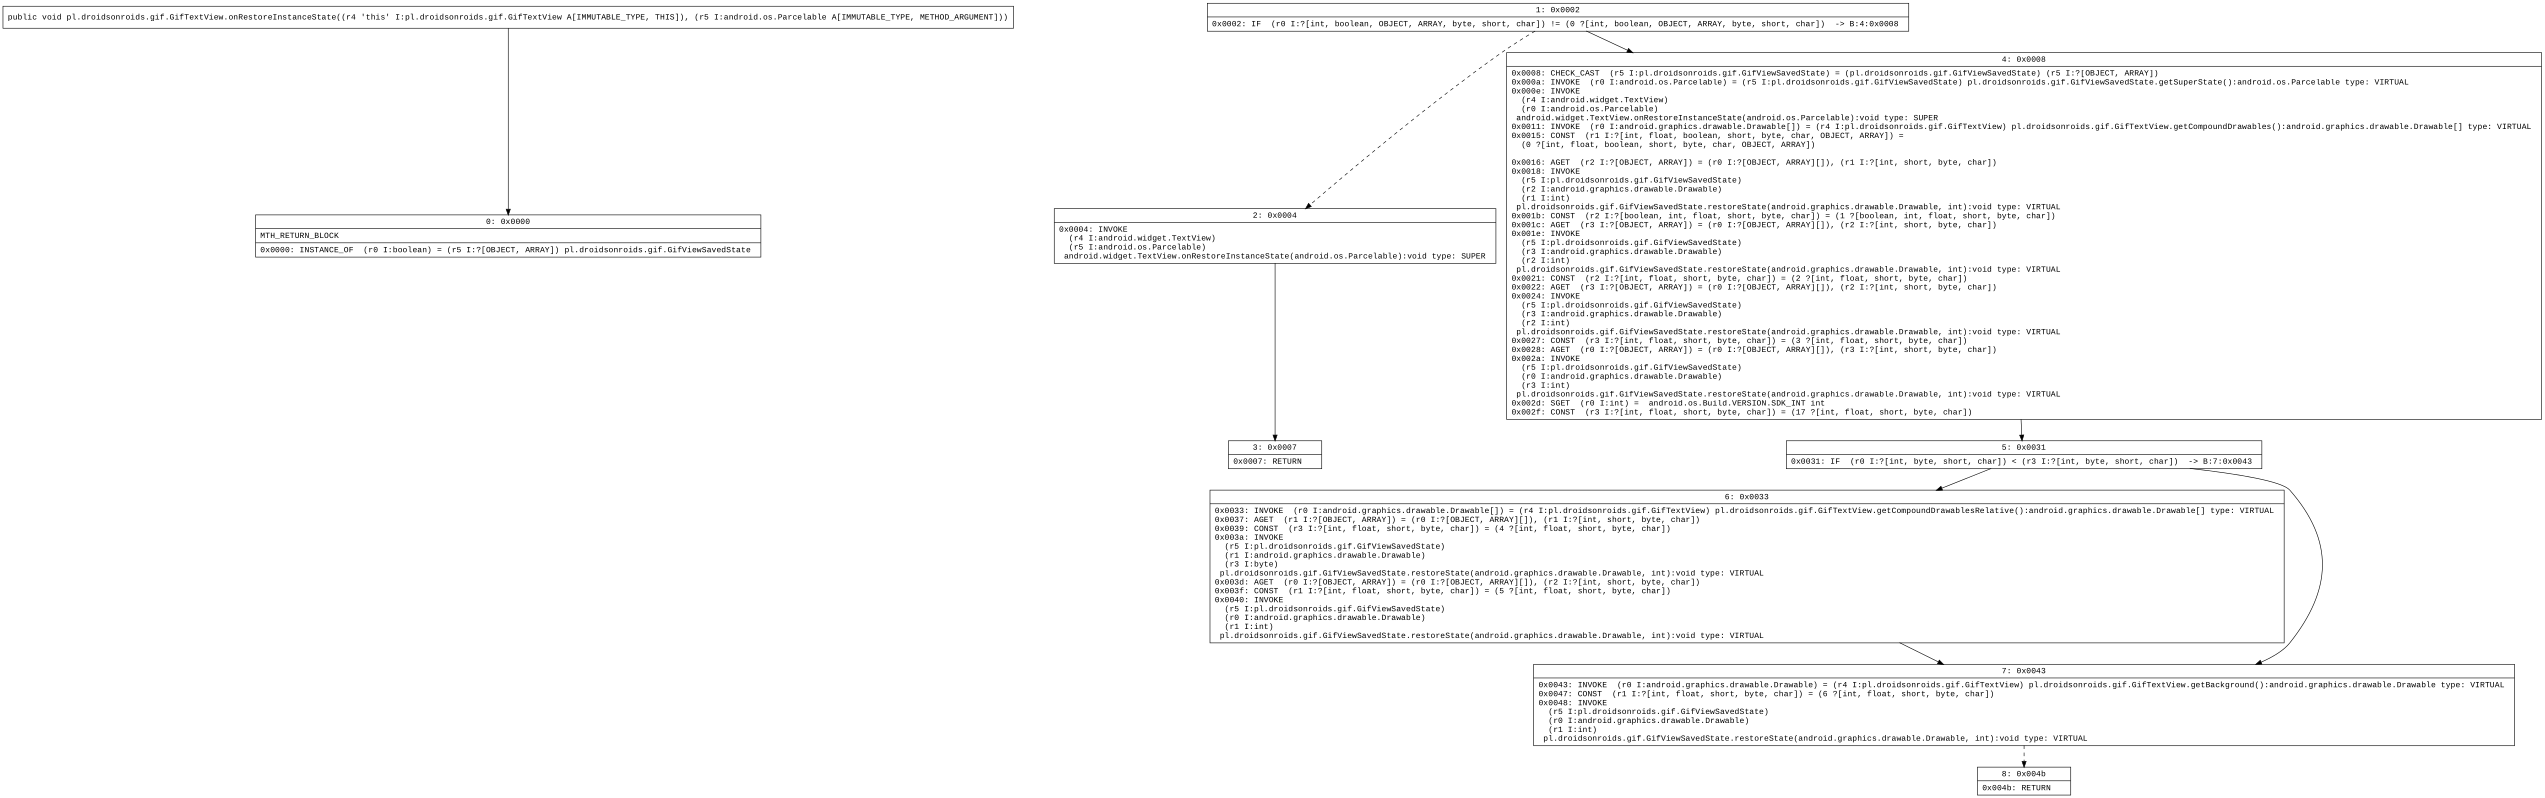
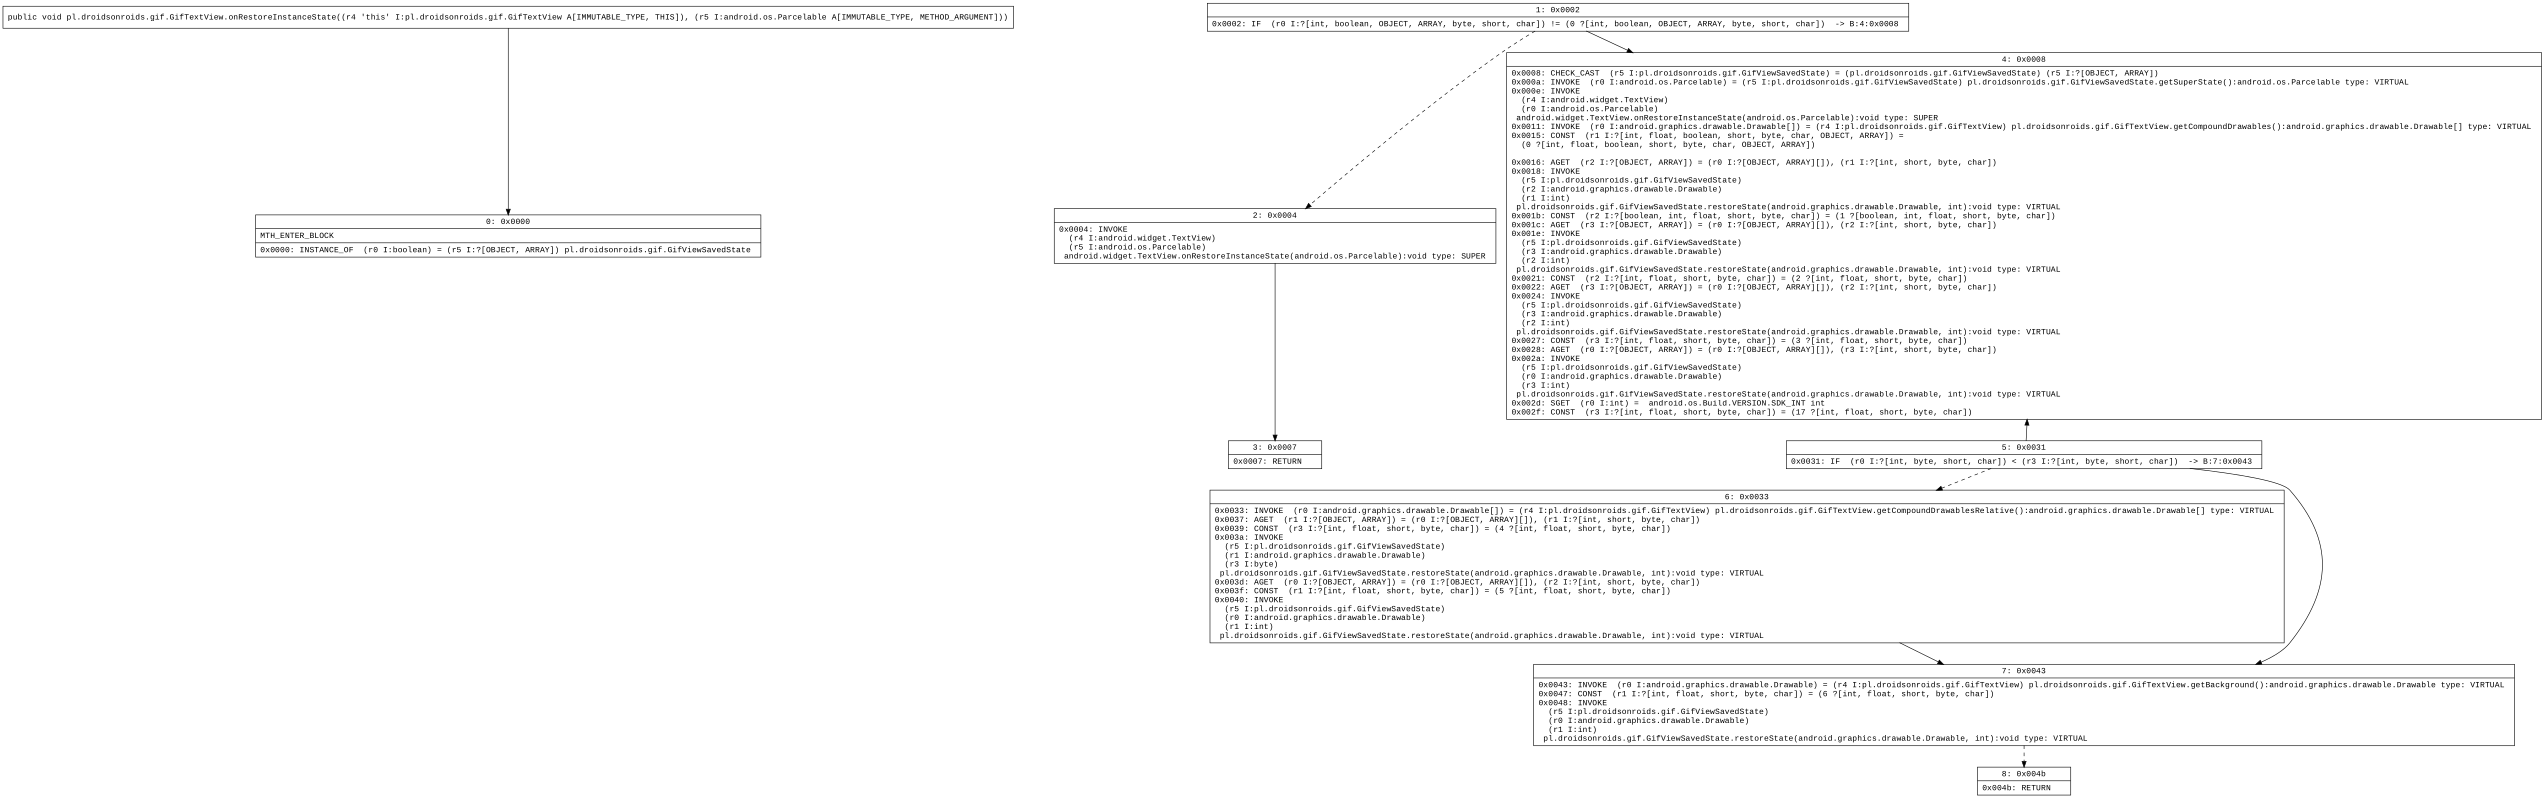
(300, 235) -> (297, 235)
(2021, 427) -> (2027, 433)
(1967, 478) -> (1967, 478)
